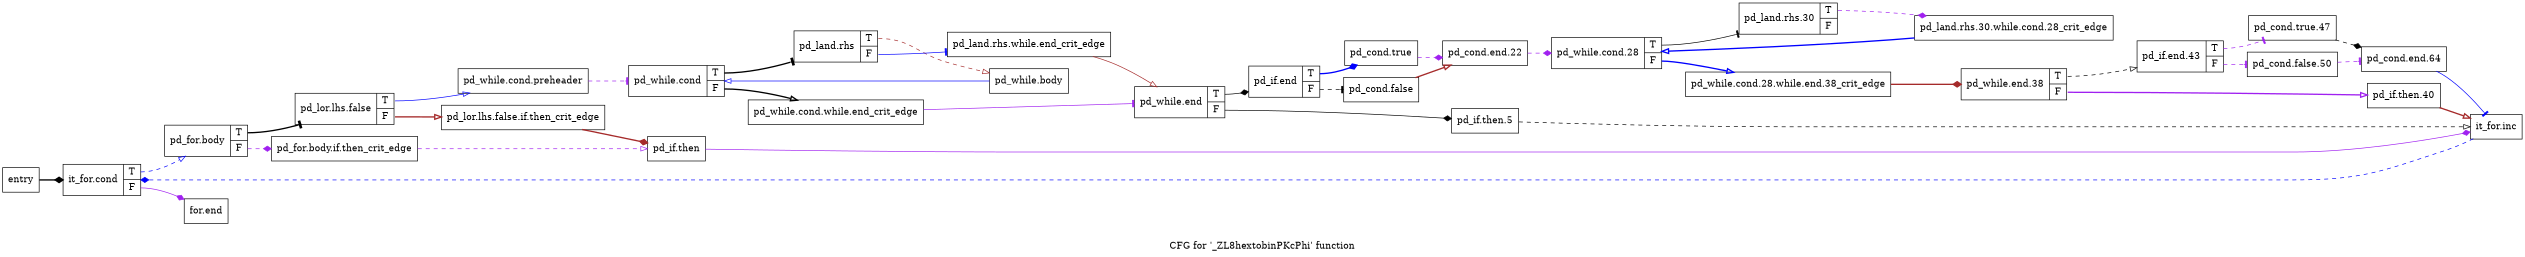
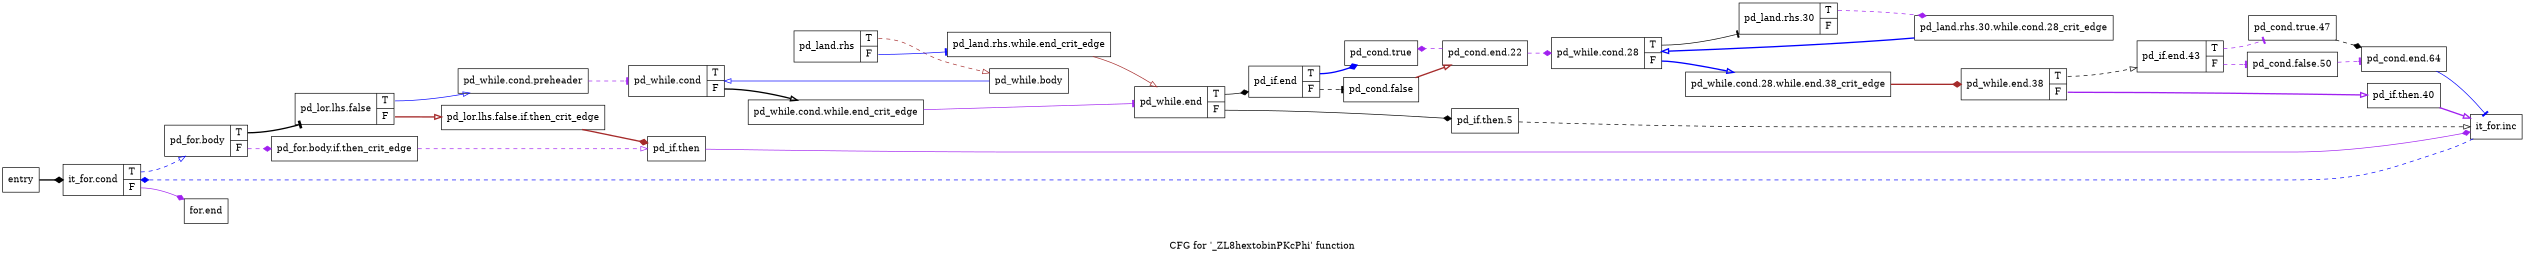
(1426, 58) -> (1434, 49)
(758, 70) -> none
(2452, 112) -> (2452, 112)
